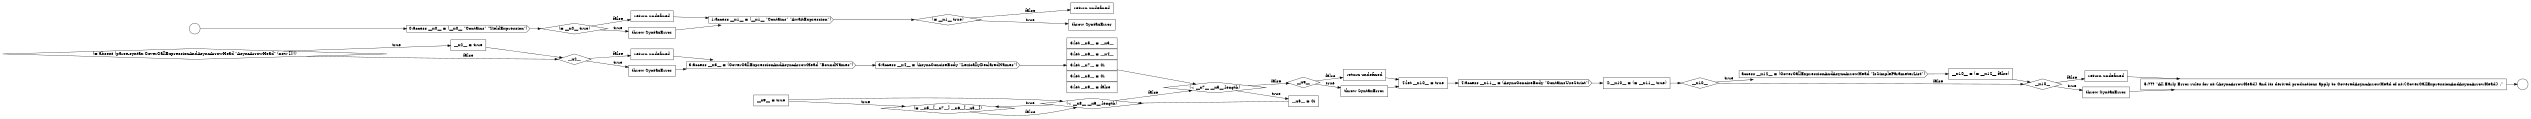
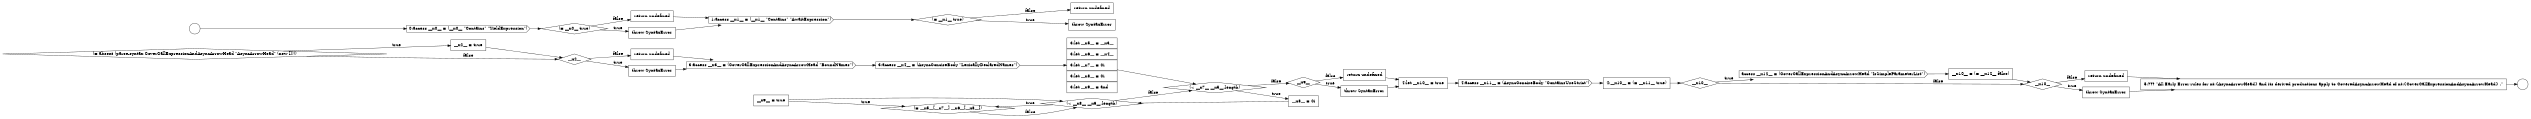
(1090, 87) -> (1089, 87)
